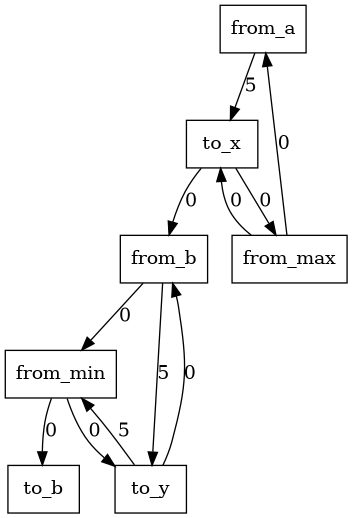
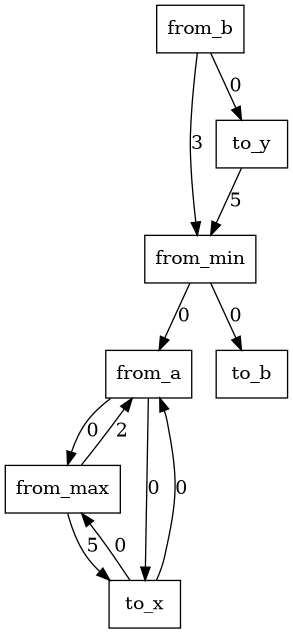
(251, 87) -> (154, 489)
(284, 144) -> (122, 432)
(184, 194) -> (175, 496)
(237, 202) -> (93, 547)
(126, 317) -> (198, 144)
(164, 374) -> (236, 87)
(184, 382) -> none
none -> (87, 422)
(81, 431) -> (177, 311)
